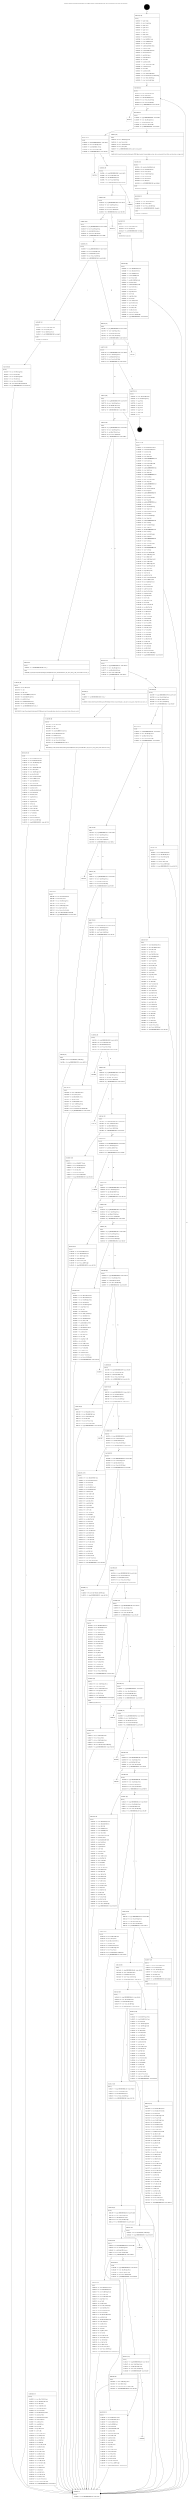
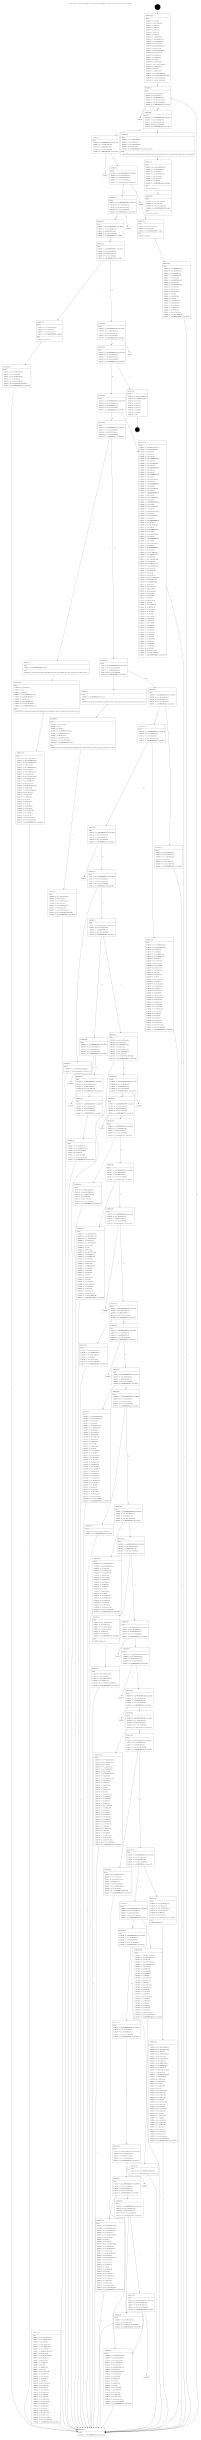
(112, 1134) -> (123, 1067)
